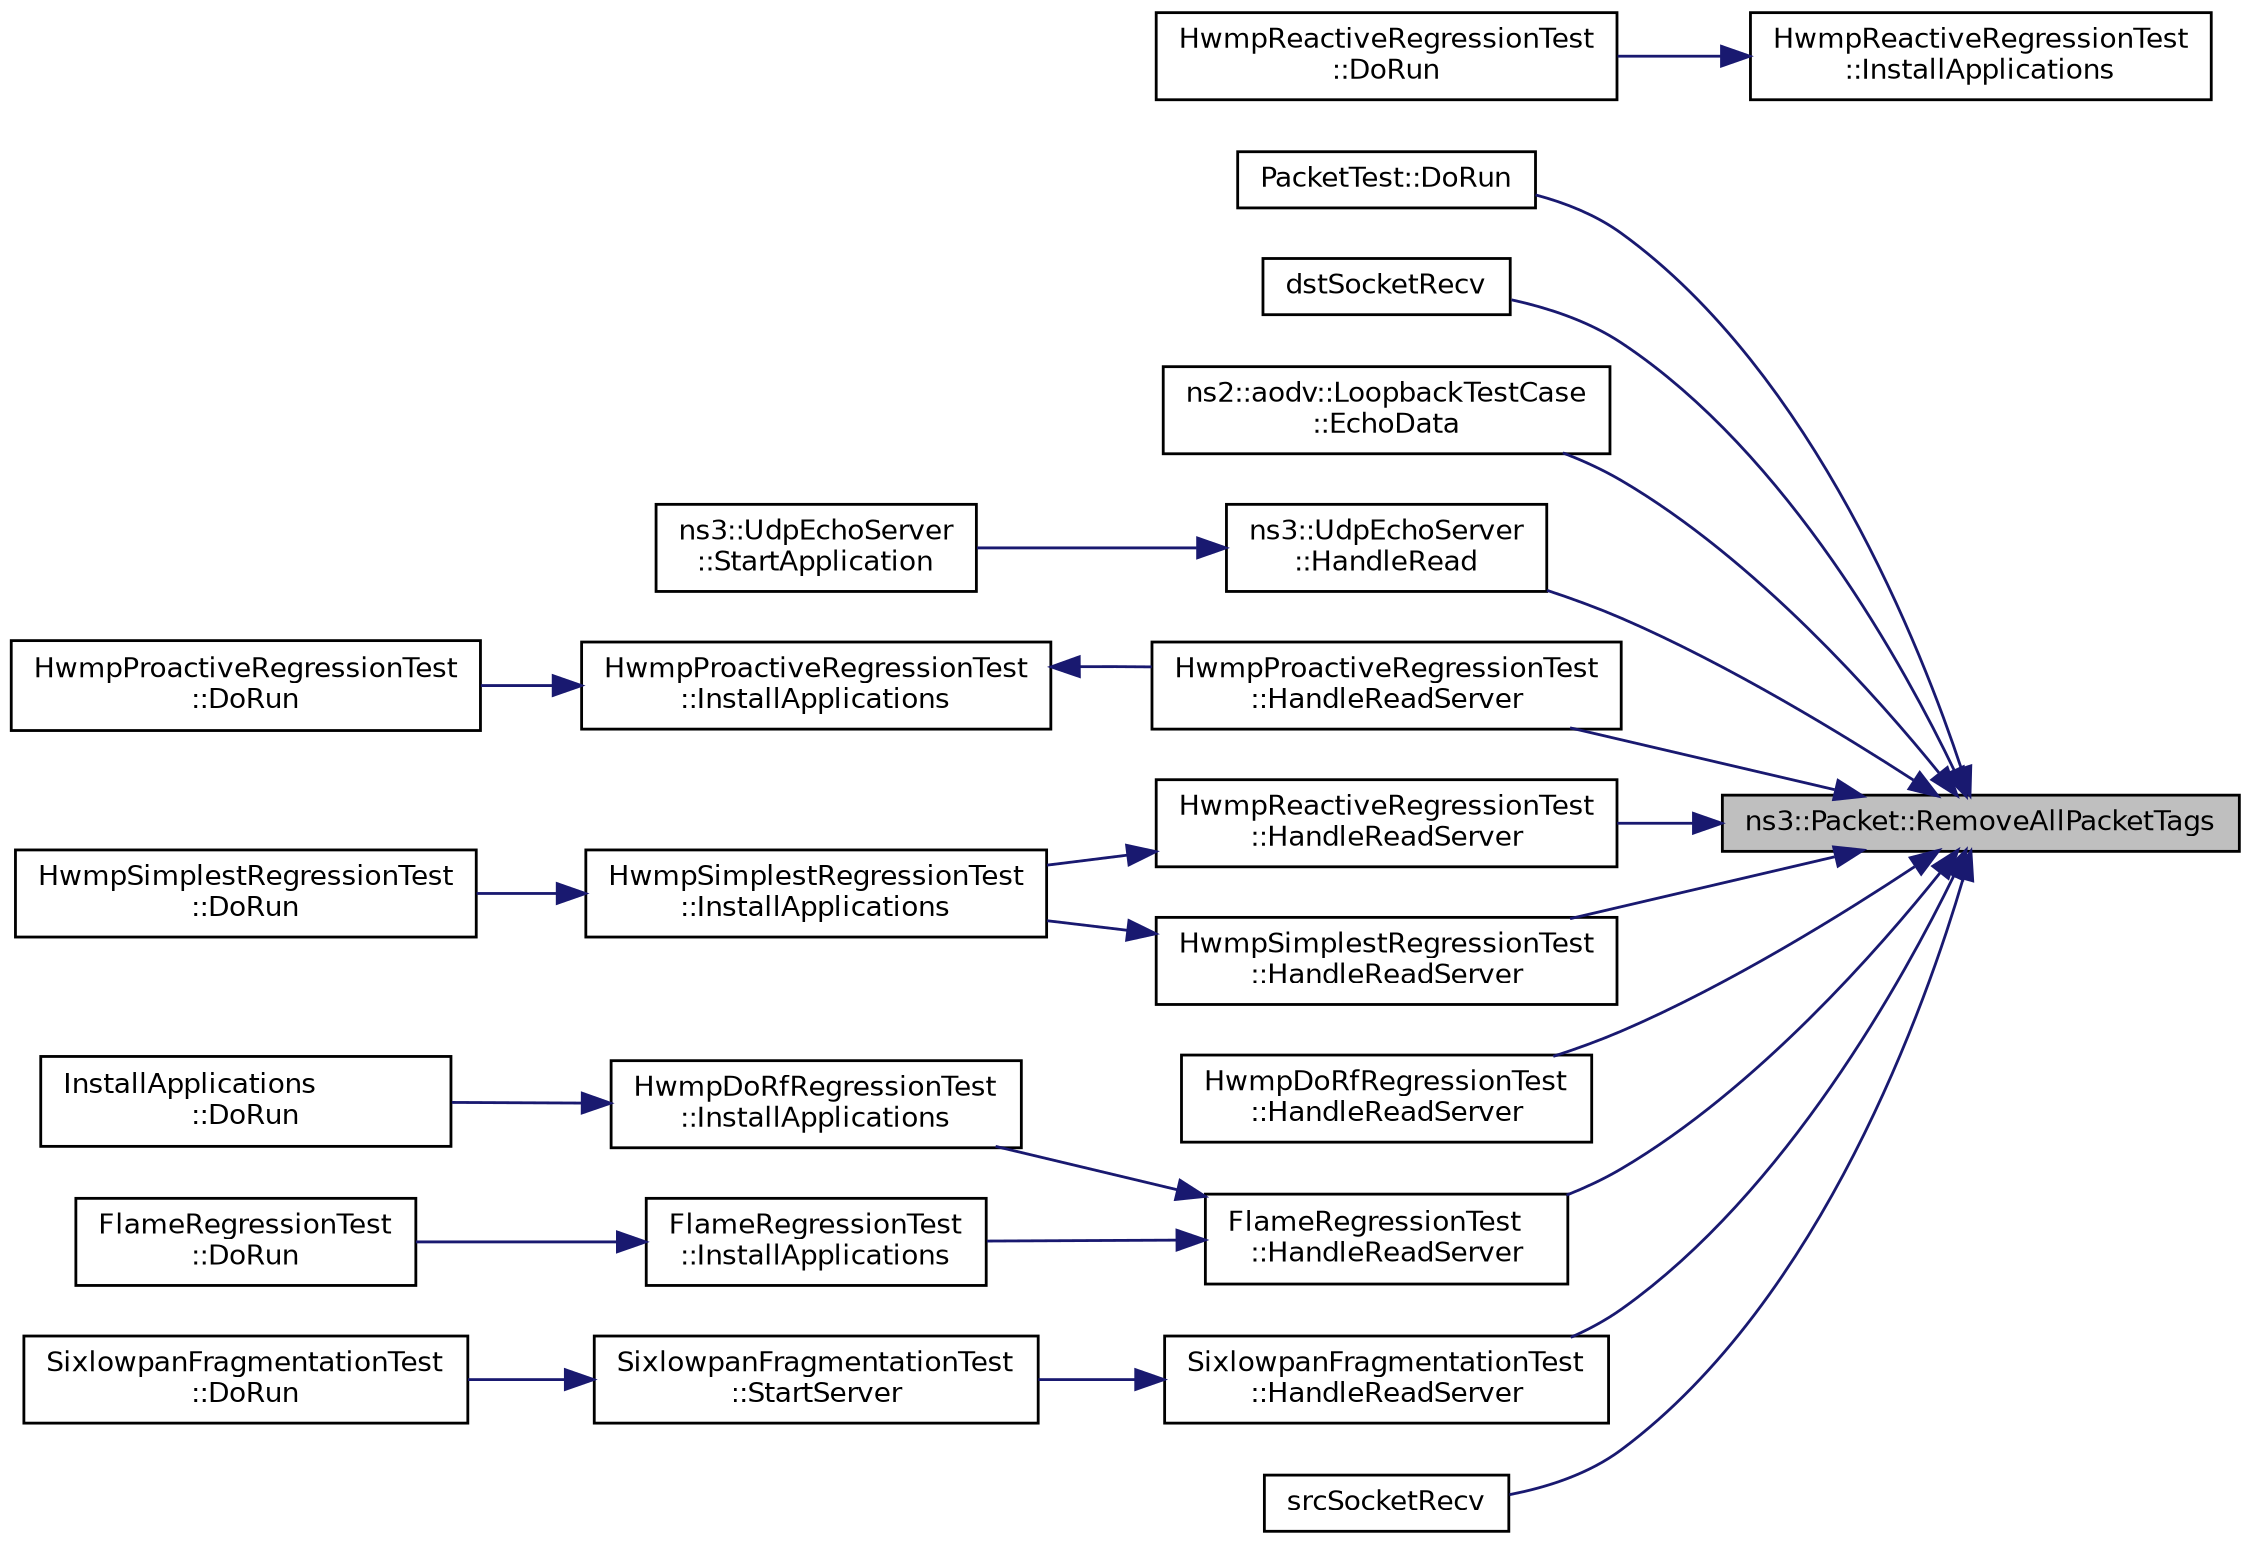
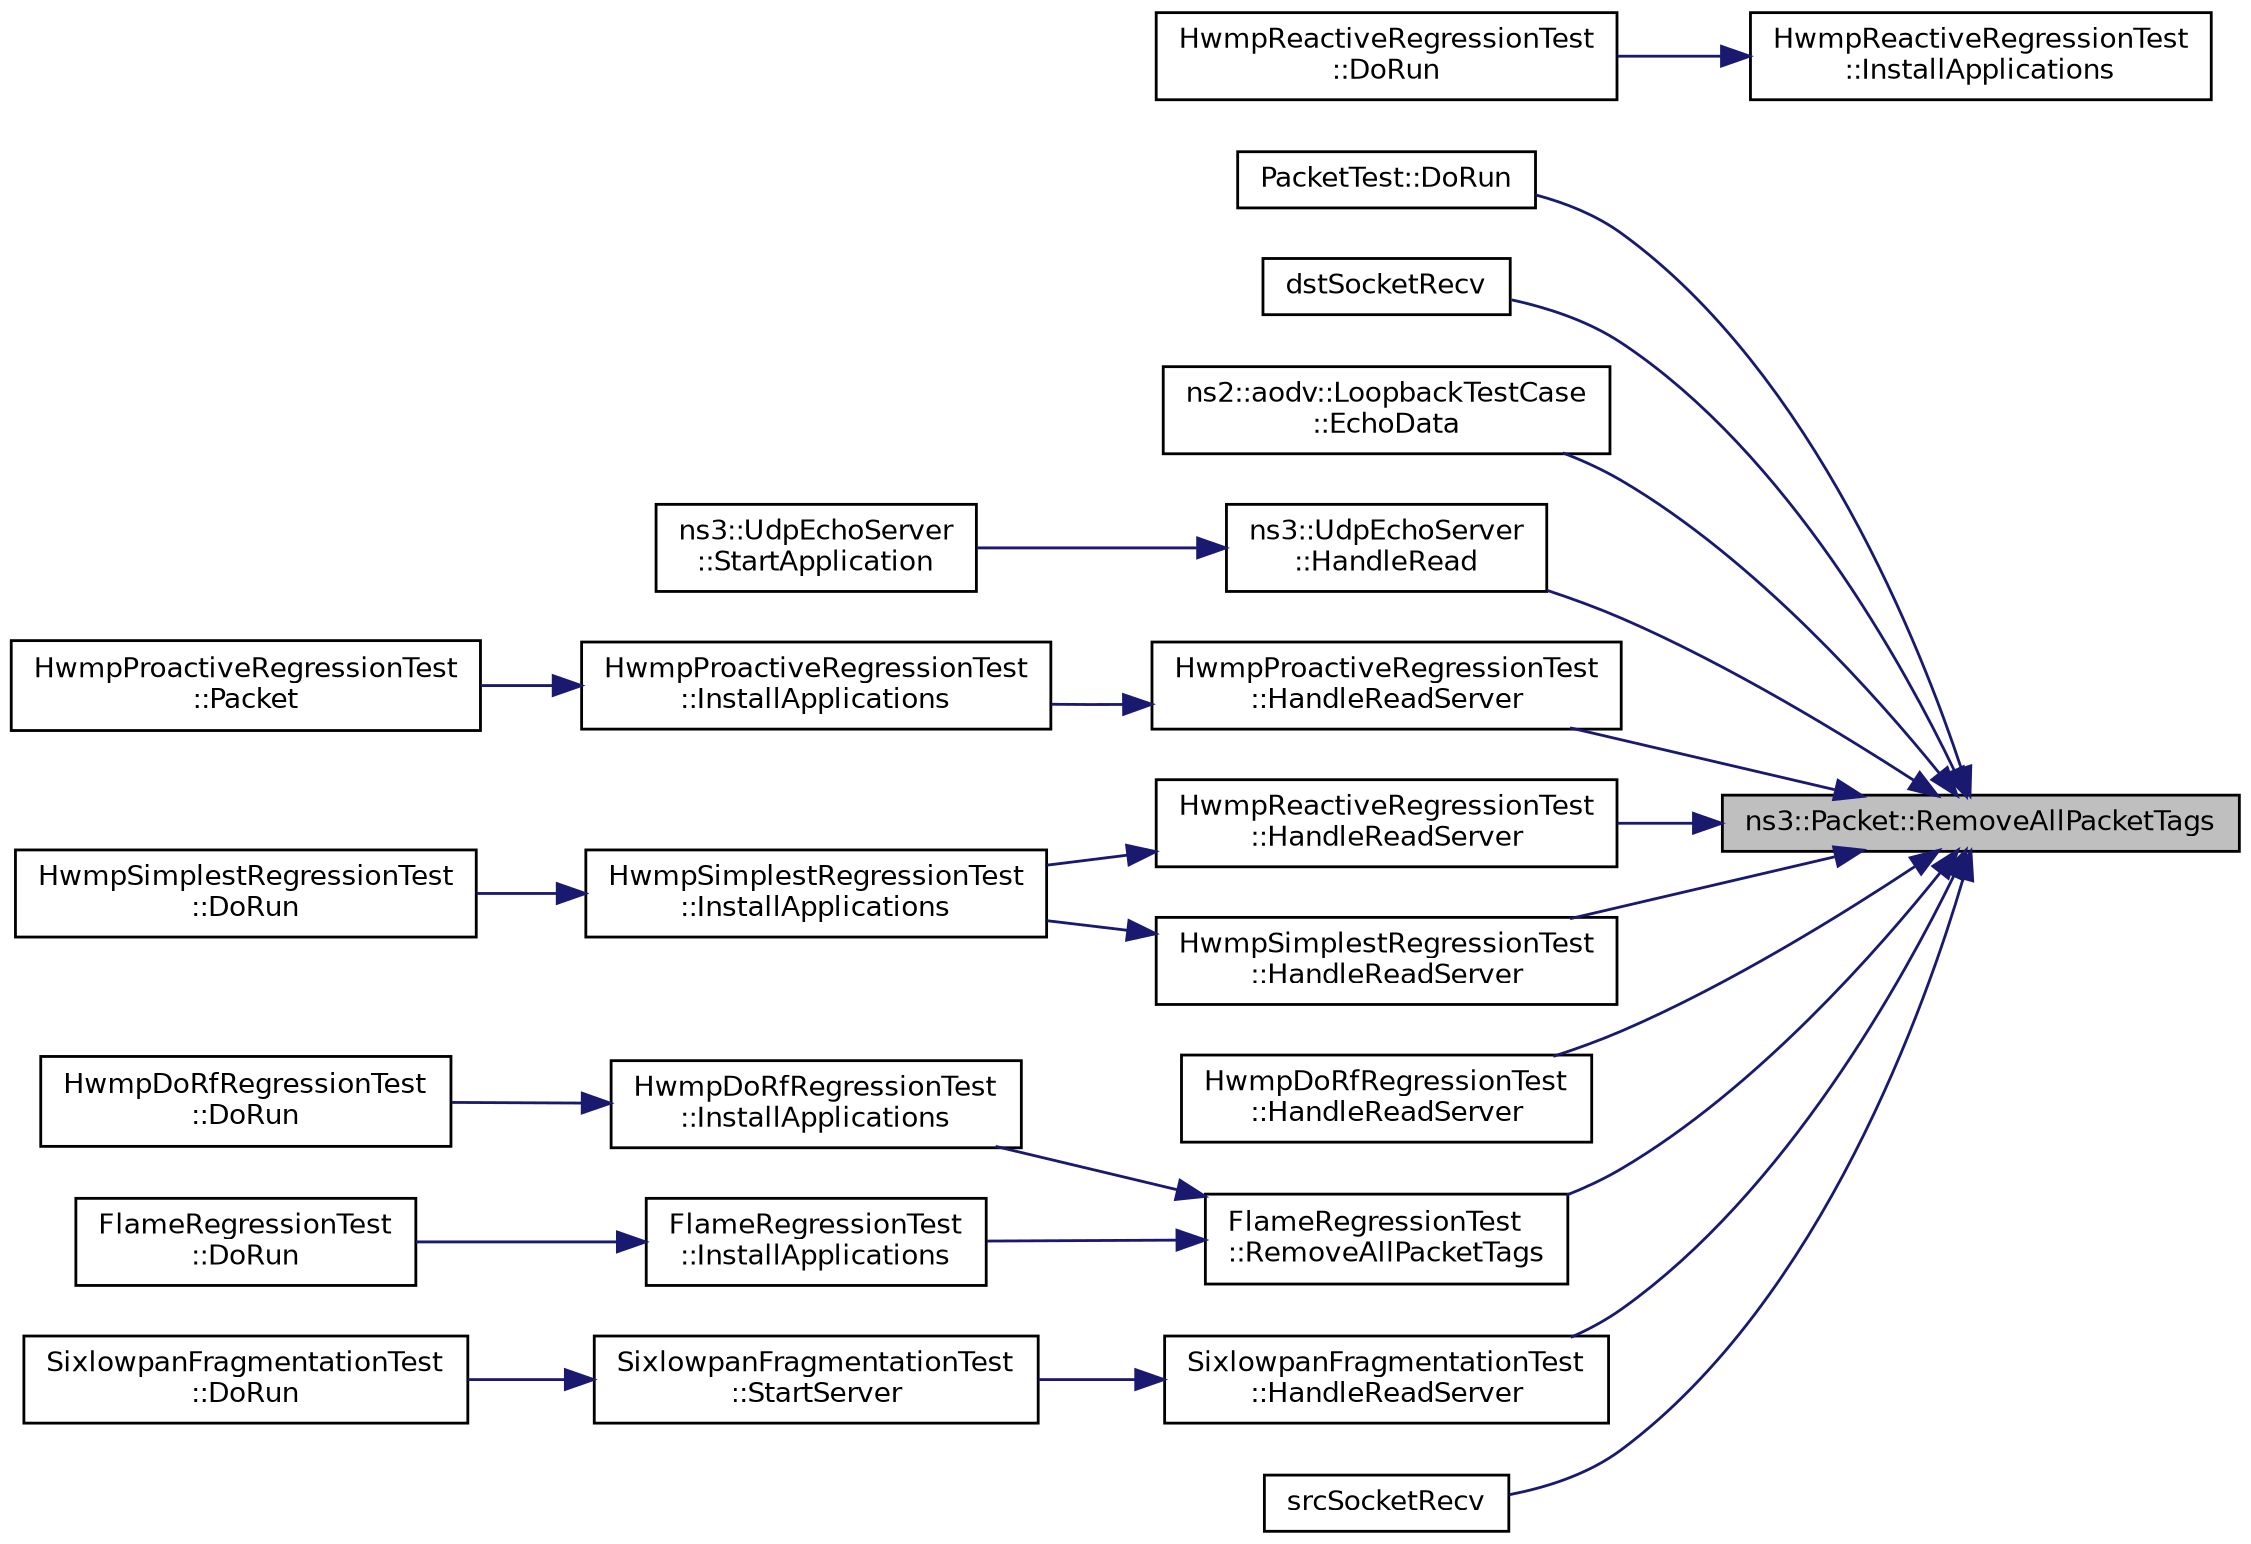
(1116, 667) -> (1087, 705)
(246, 686) -> (246, 686)
(246, 1101) -> (246, 1101)
(1387, 1239) -> (1387, 1239)
